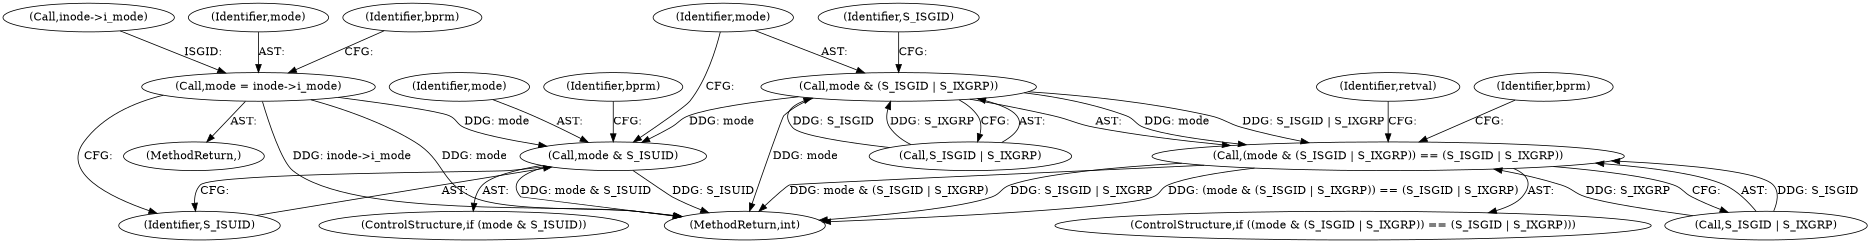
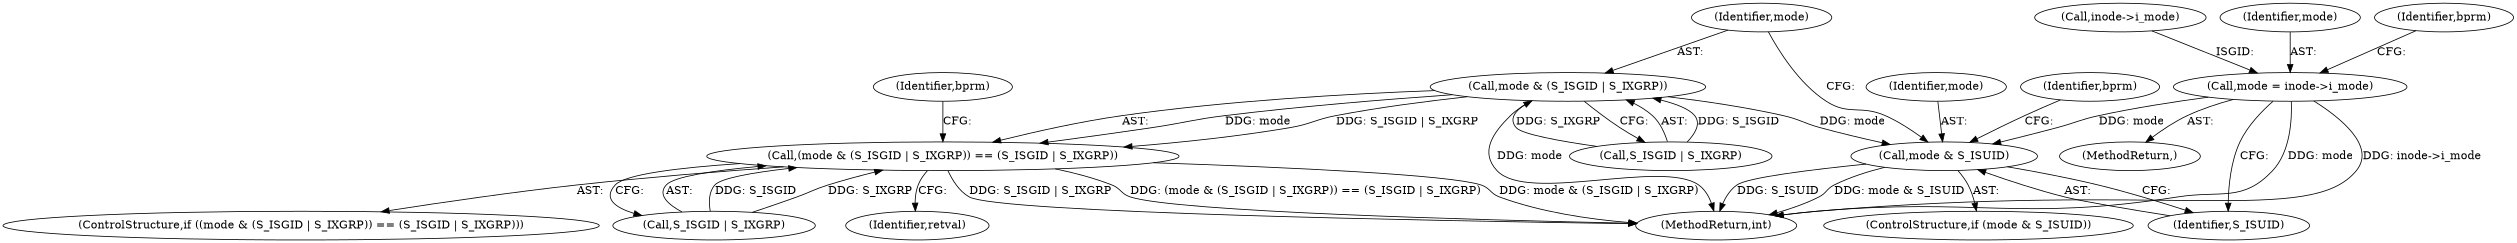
(899, 18) -> none
(1388, 118) -> (918, 186)
